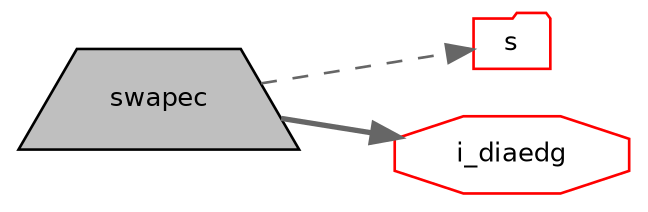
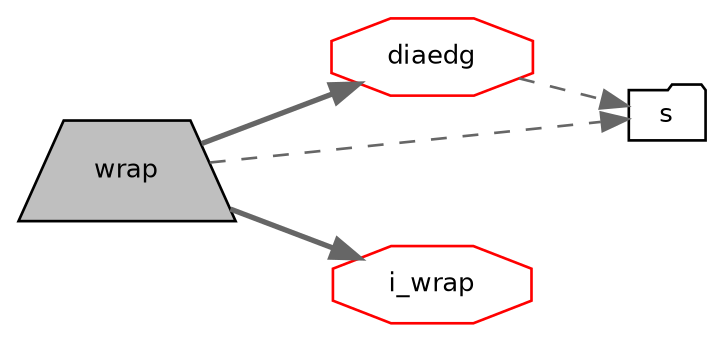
(512, 44) -> (667, 115)
none -> (432, 57)
(159, 99) -> (127, 171)
(512, 155) -> (432, 285)
